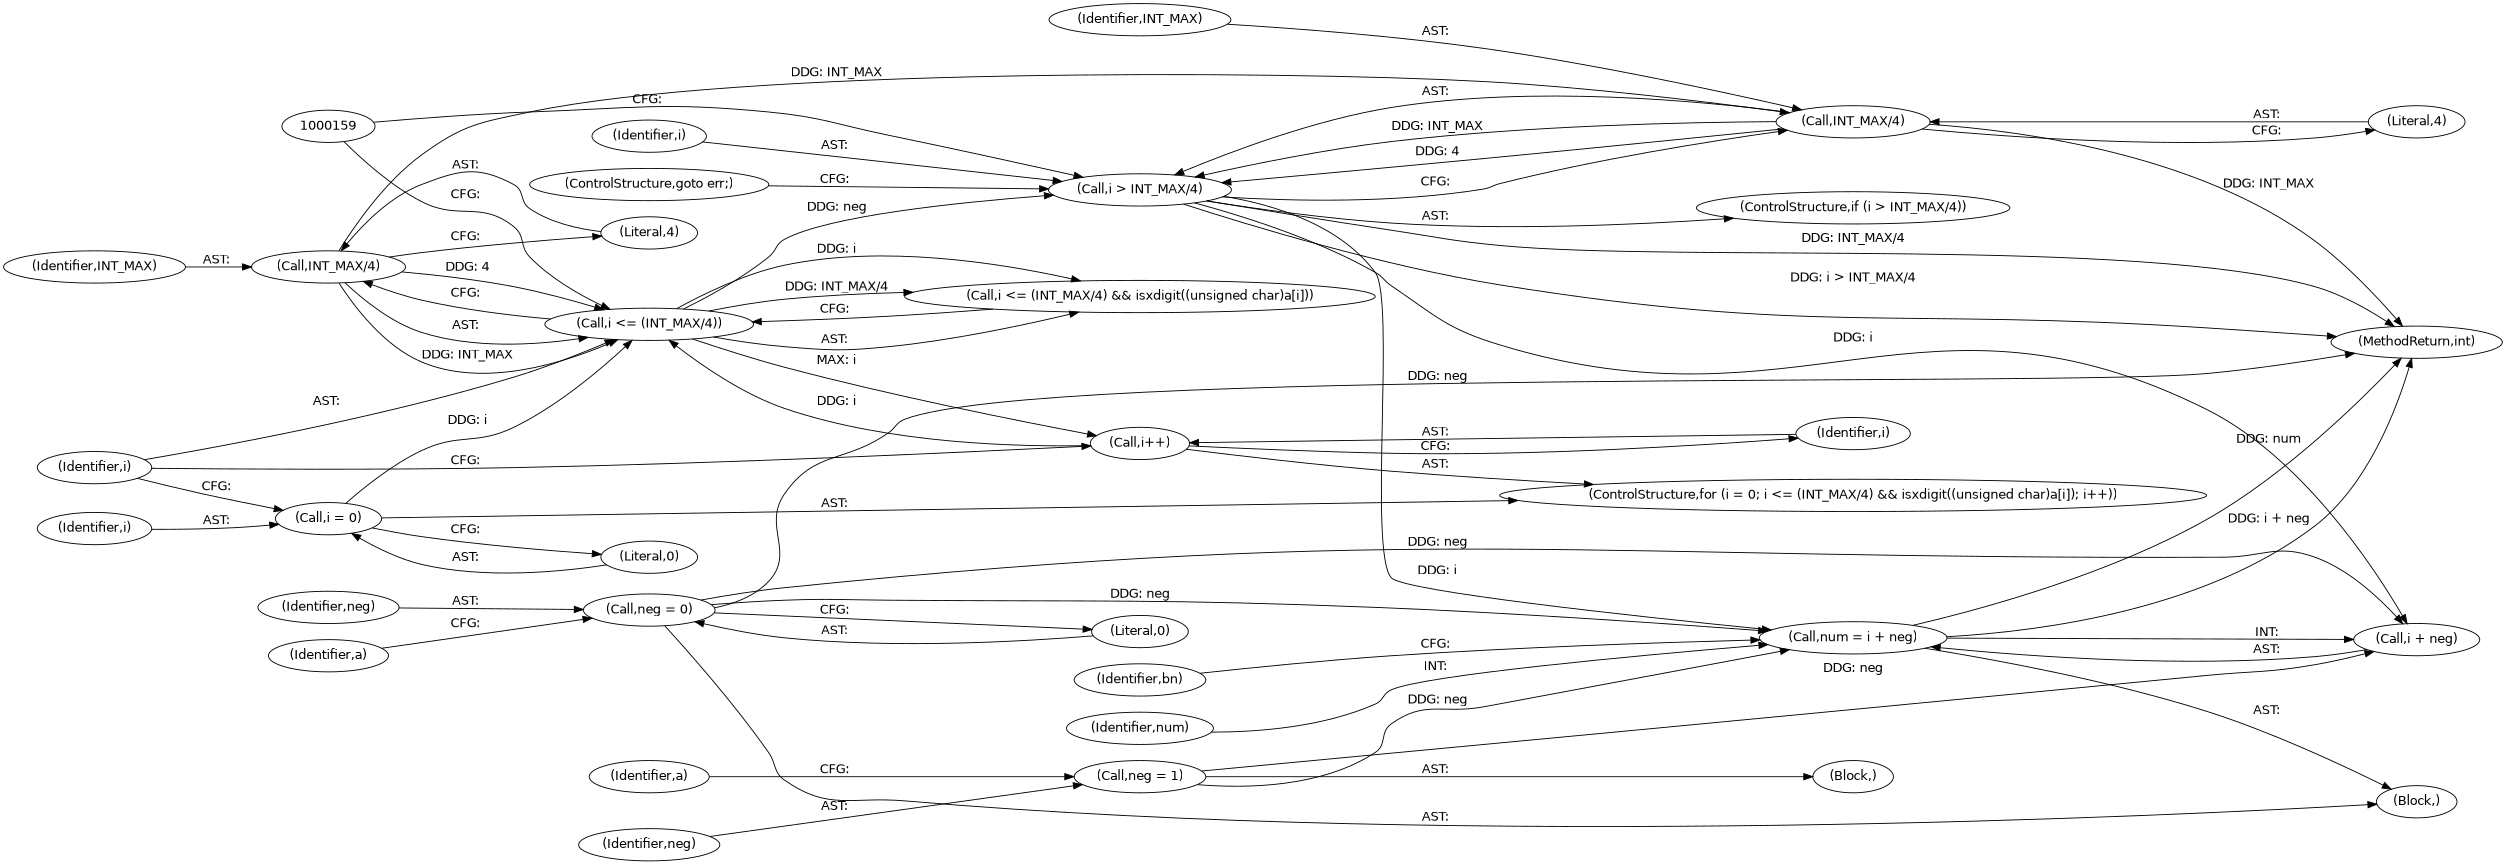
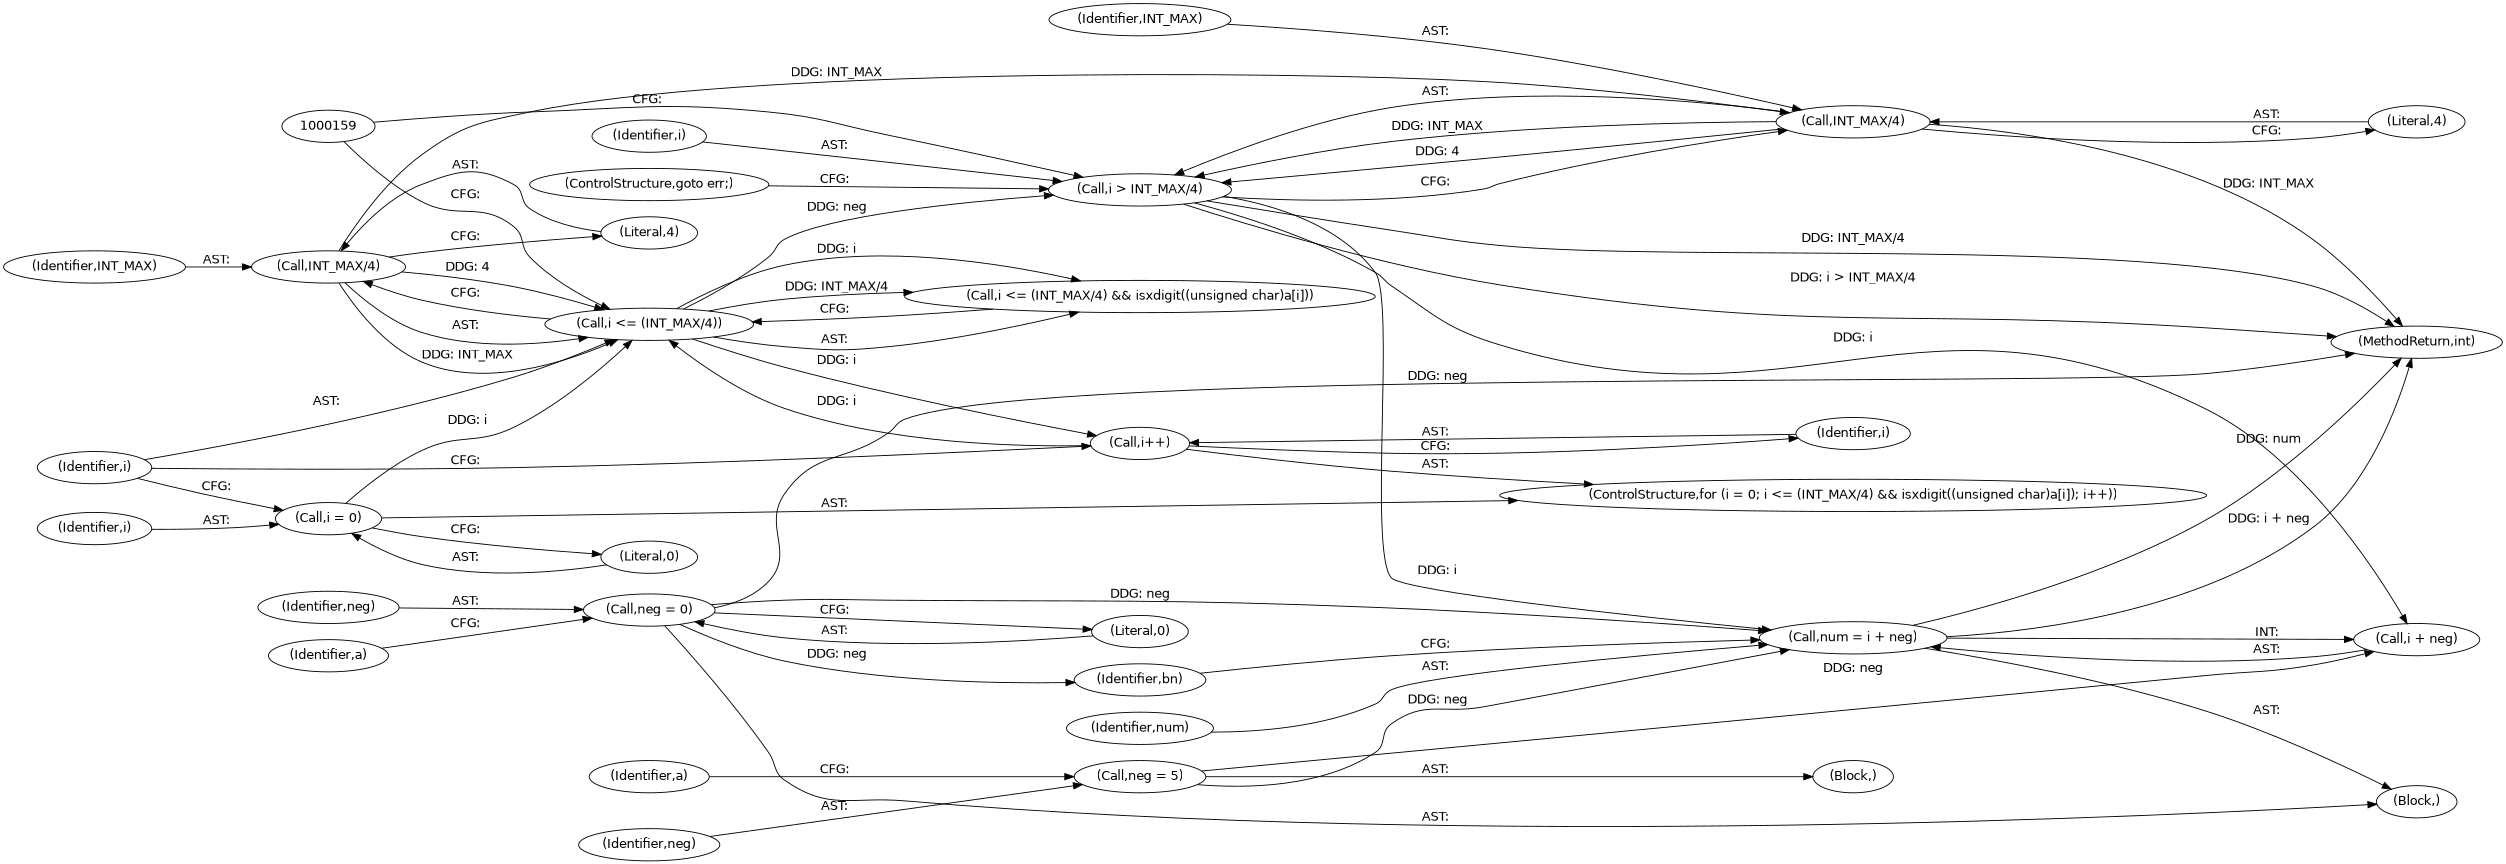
(1853, 208) -> none
(837, 361) -> (837, 361)
(1559, 550) -> (869, 674)
(1437, 667) -> (1437, 667)
(1140, 777) -> (1140, 777)
